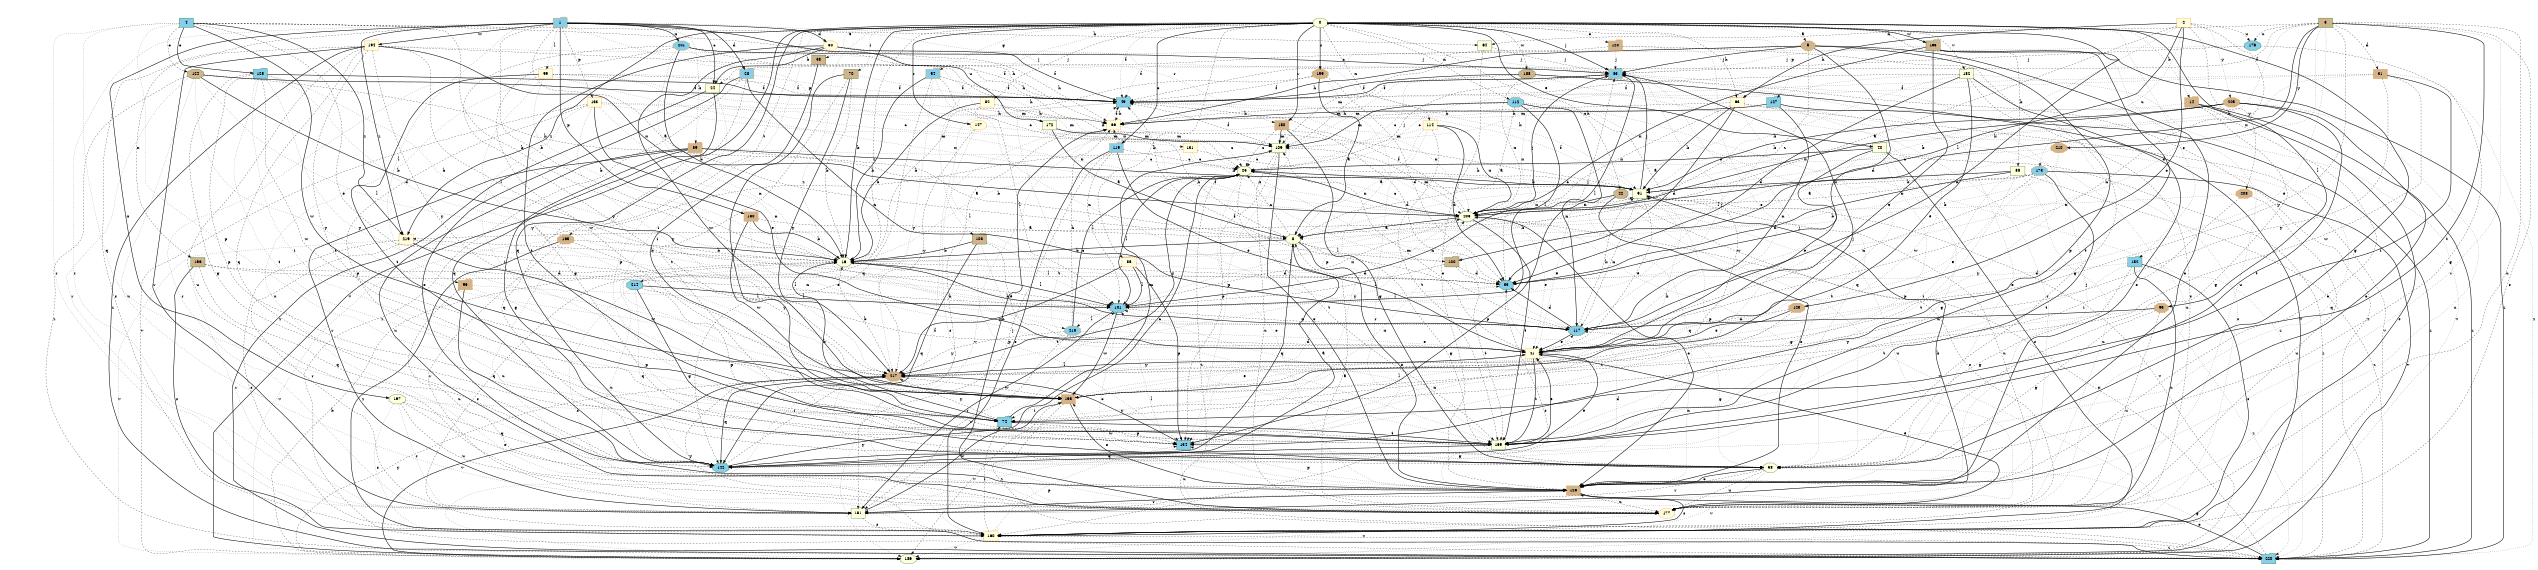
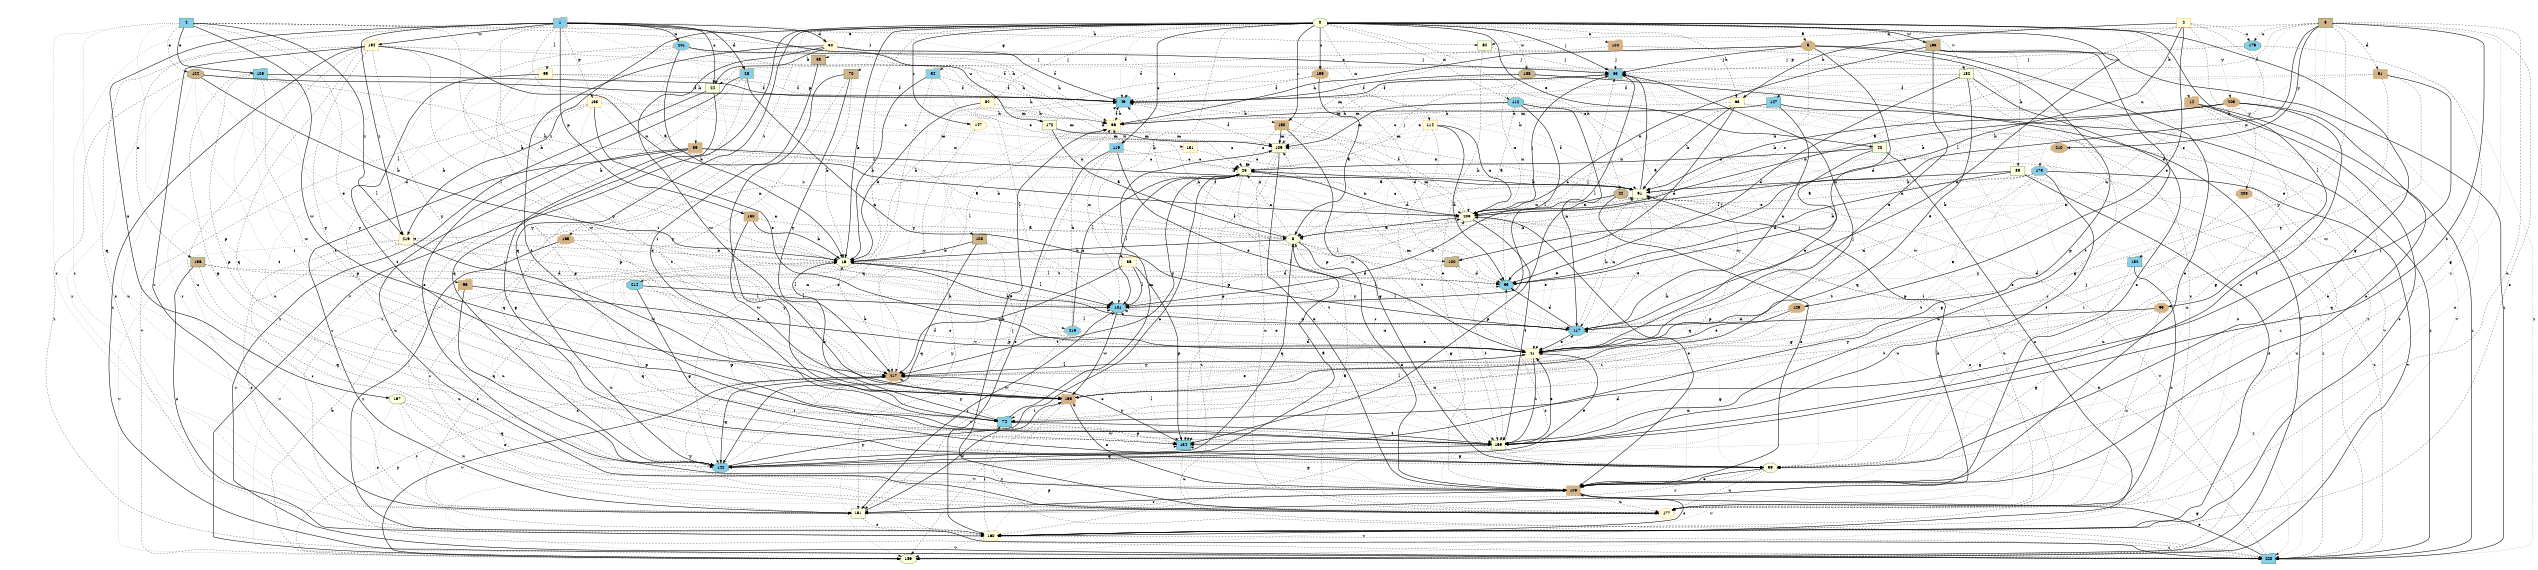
(1091, 317) -> (1085, 317)
(1938, 445) -> (1022, 346)
(1770, 468) -> (1770, 468)
(1758, 530) -> (2140, 524)
